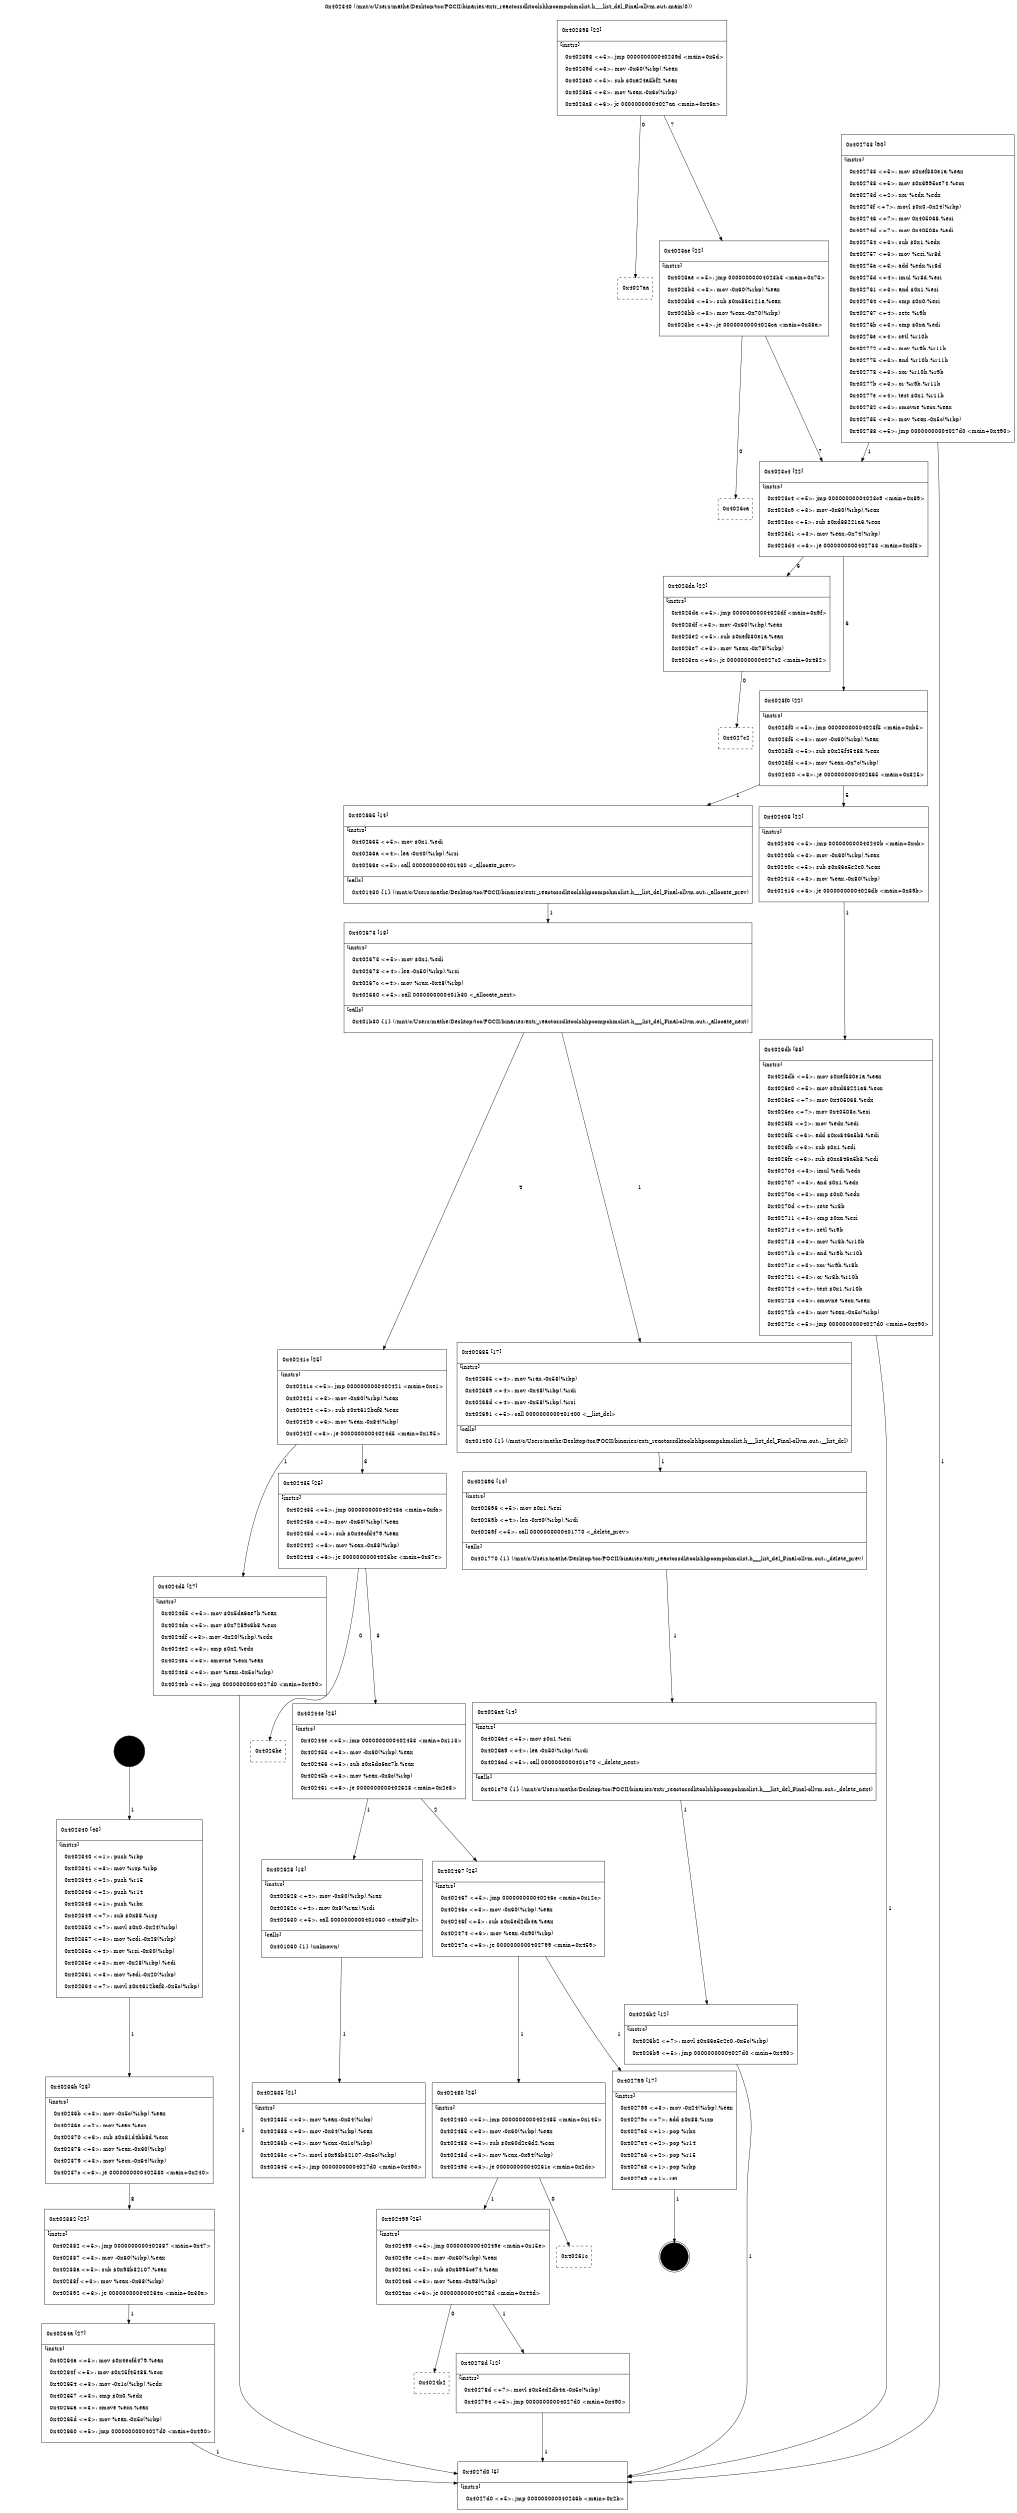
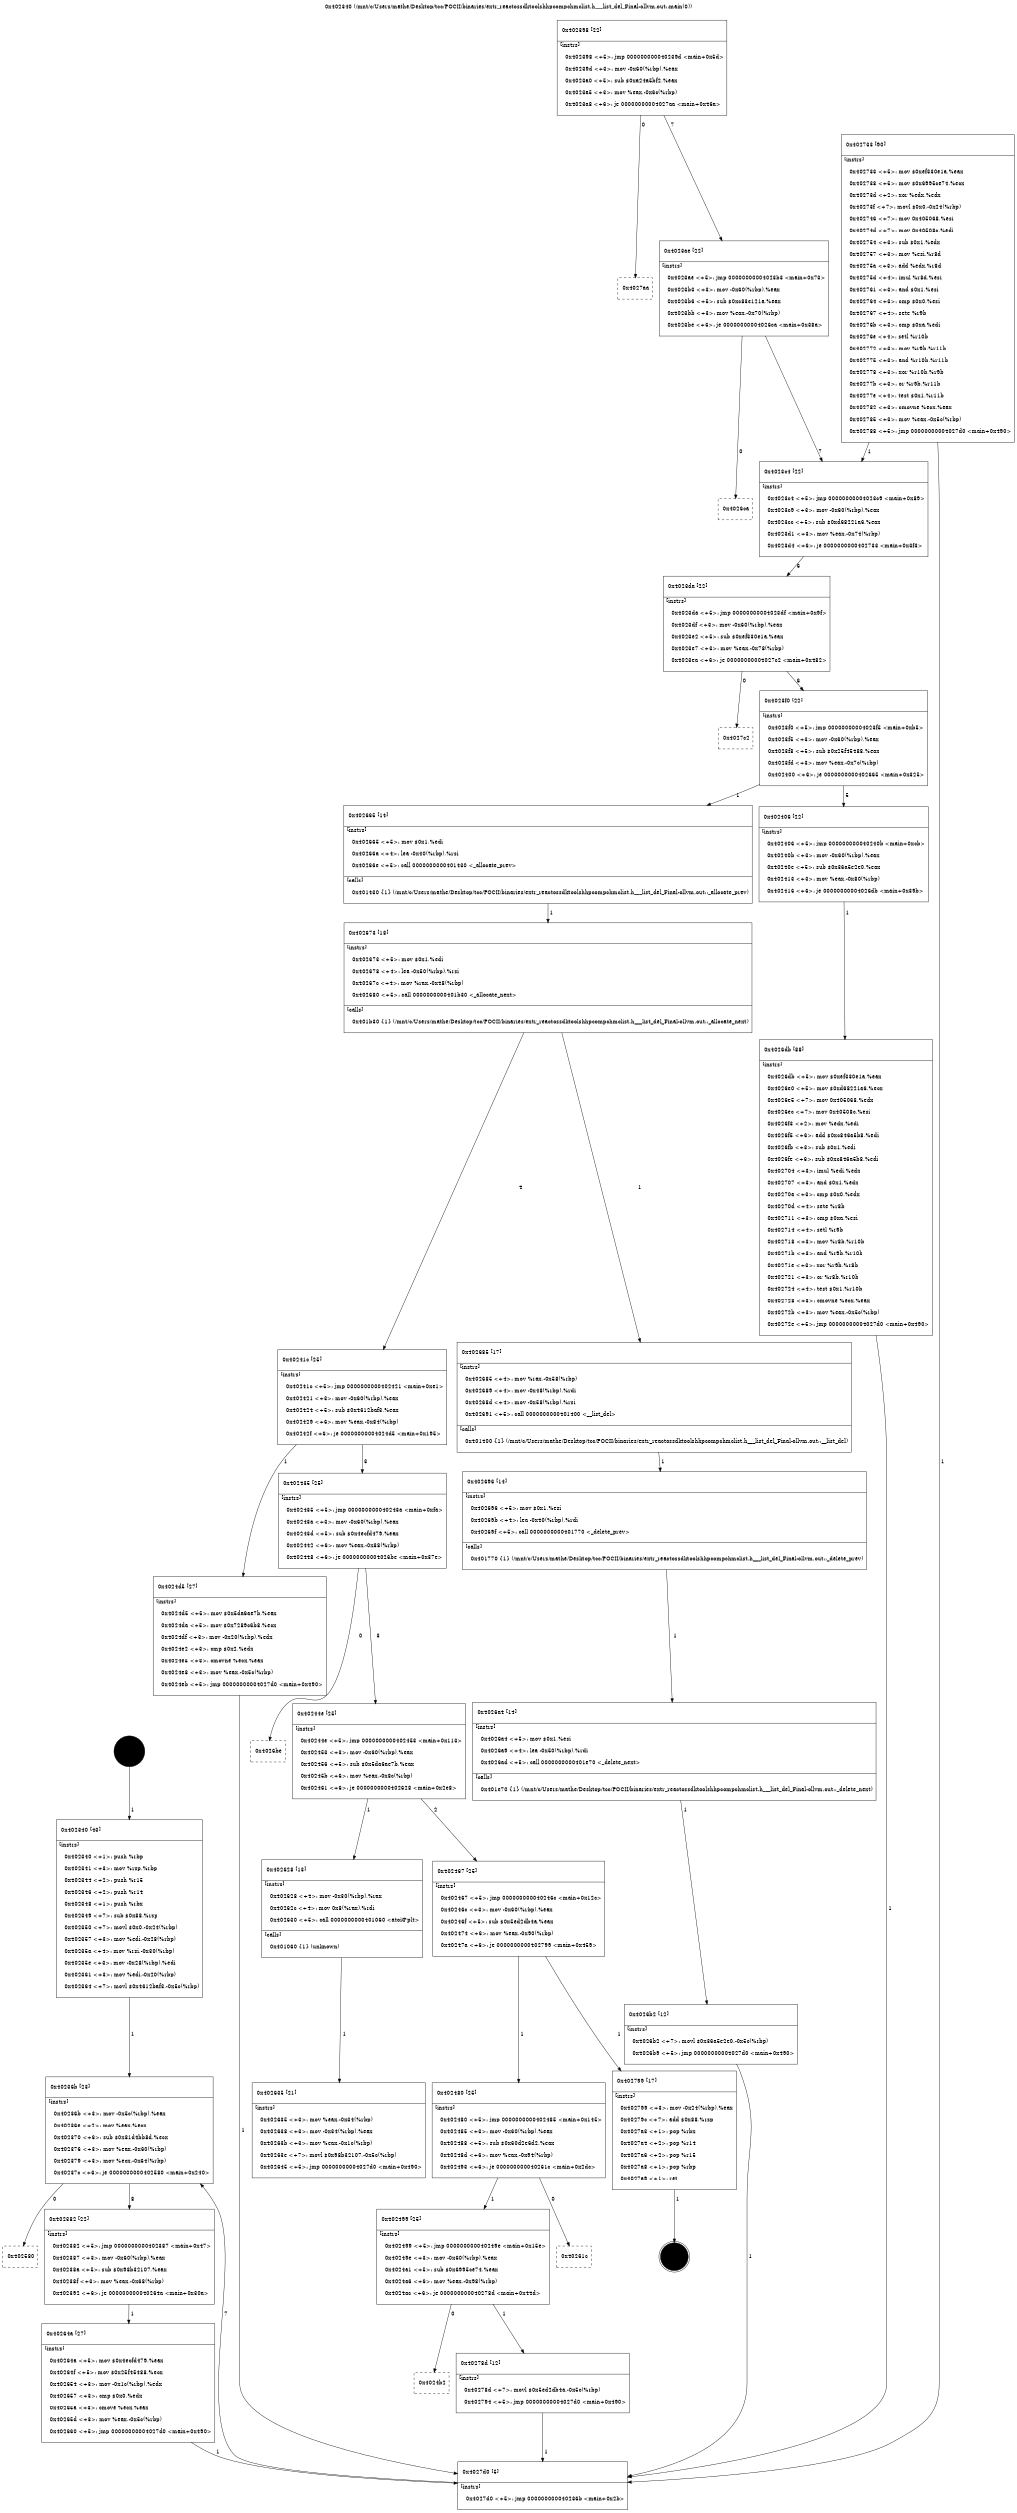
(844, 622) -> (794, 680)
none -> (20, 2257)
none -> (223, 2432)
